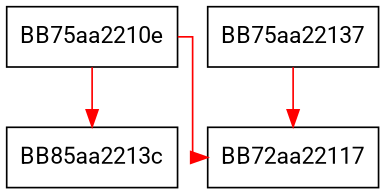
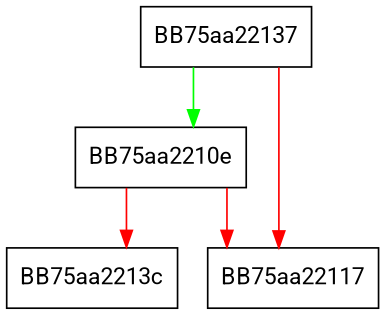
none -> (193, 89)
(92, 157) -> (92, 278)
(293, 157) -> (293, 278)
